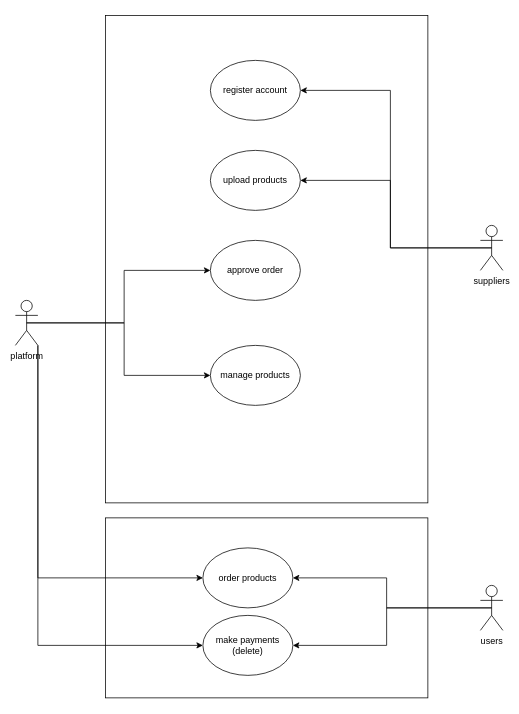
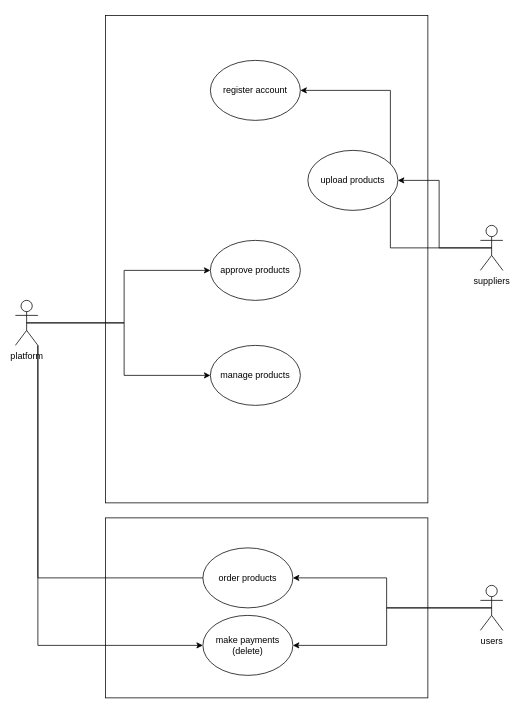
(255, 180) -> (353, 180)
(255, 270) -> (255, 270)
(196, 578) -> (198, 578)
